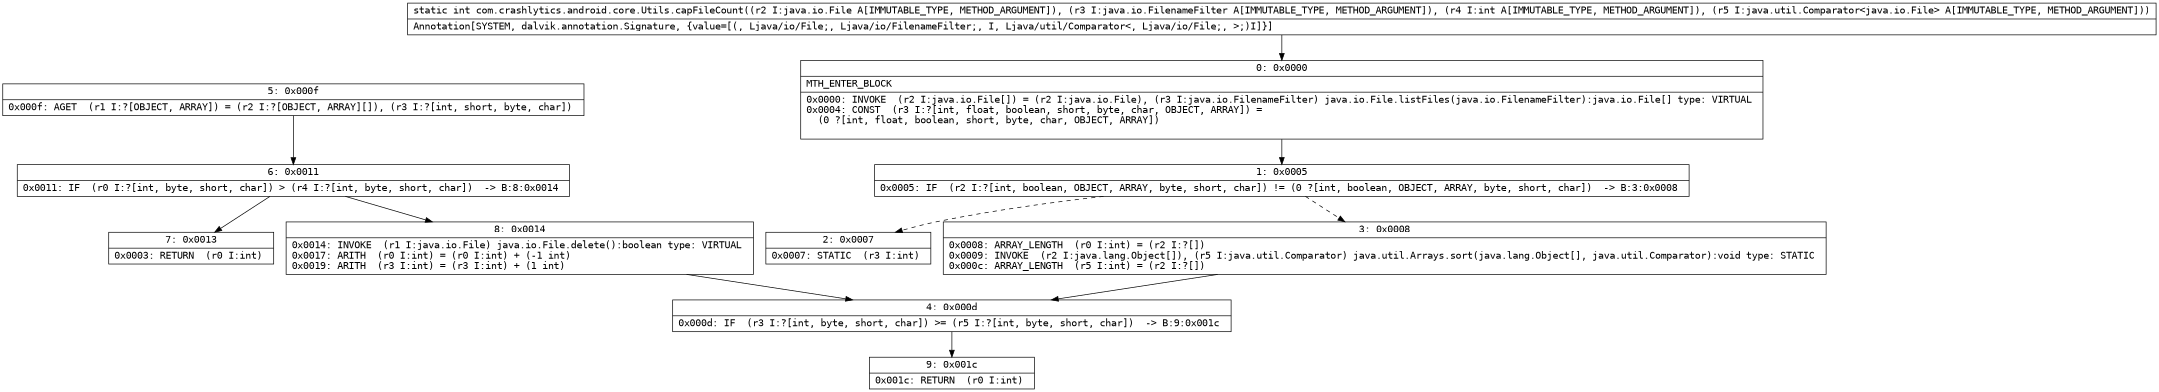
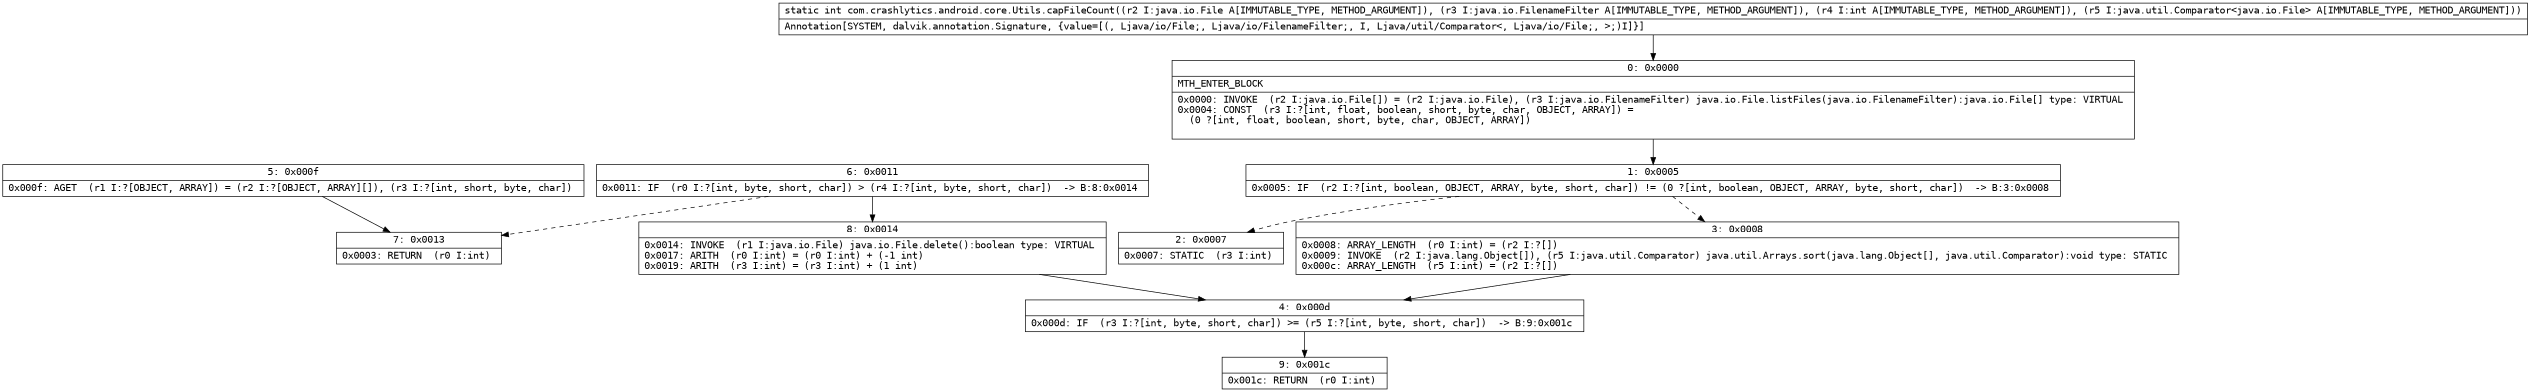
(293, 137) -> (353, 213)
(245, 212) -> (638, 215)
